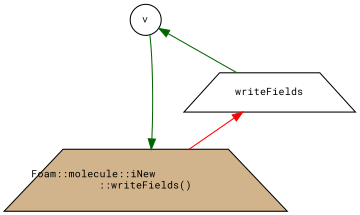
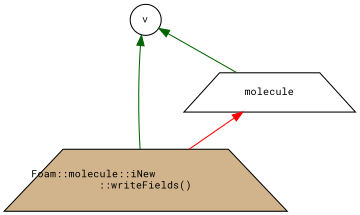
(153, 87) -> (139, 97)
(270, 92) -> (270, 92)
